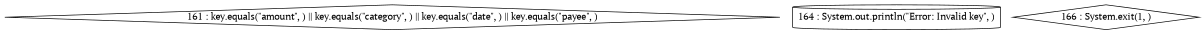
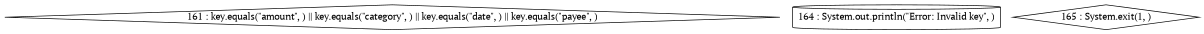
(1106, 17) -> (1106, 17)
